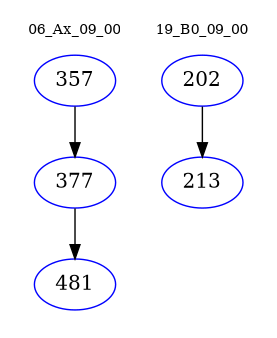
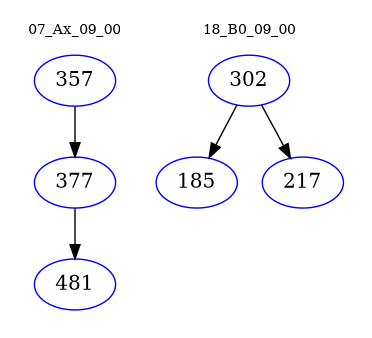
(75, 30) -> (75, 30)
(202, 30) -> (250, 30)
(202, 81) -> (249, 81)
none -> (197, 183)
(202, 183) -> (303, 183)
